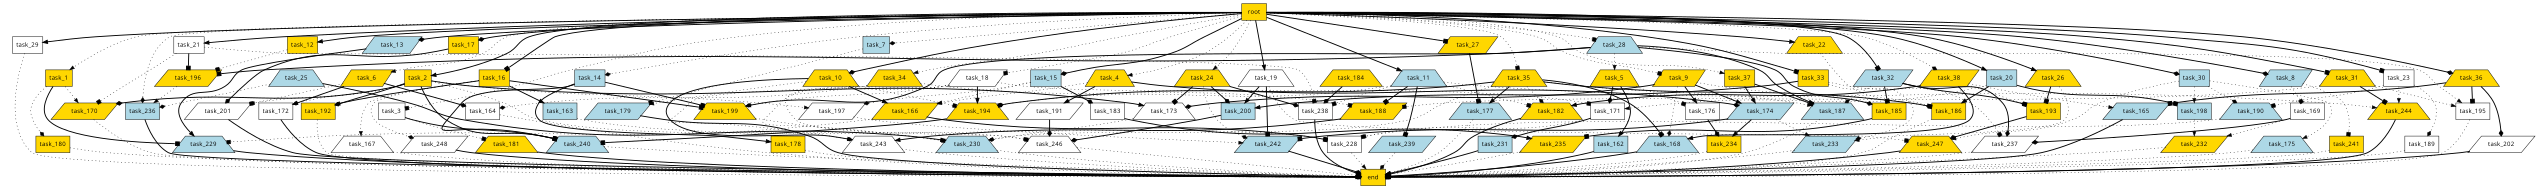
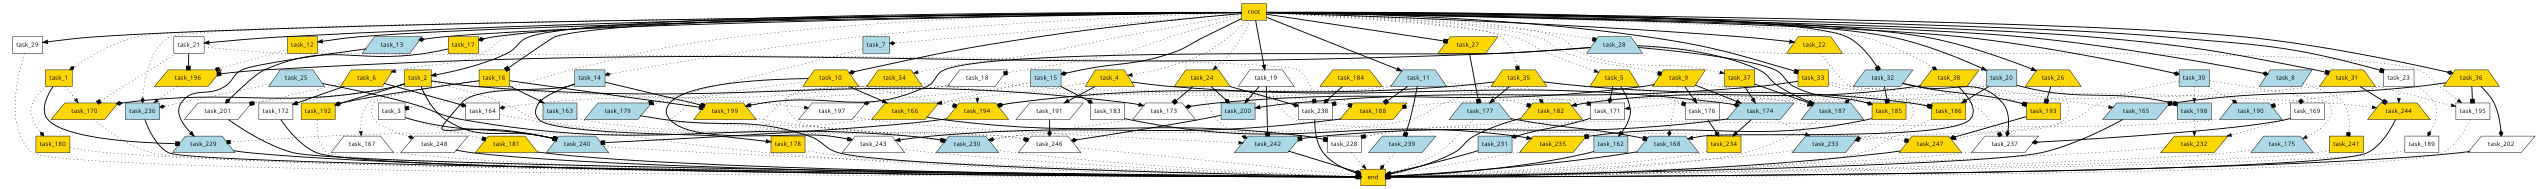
(654, 20) -> (654, 20)
(1615, 59) -> (1509, 36)
(977, 92) -> (977, 92)
(1607, 93) -> (1570, 127)
